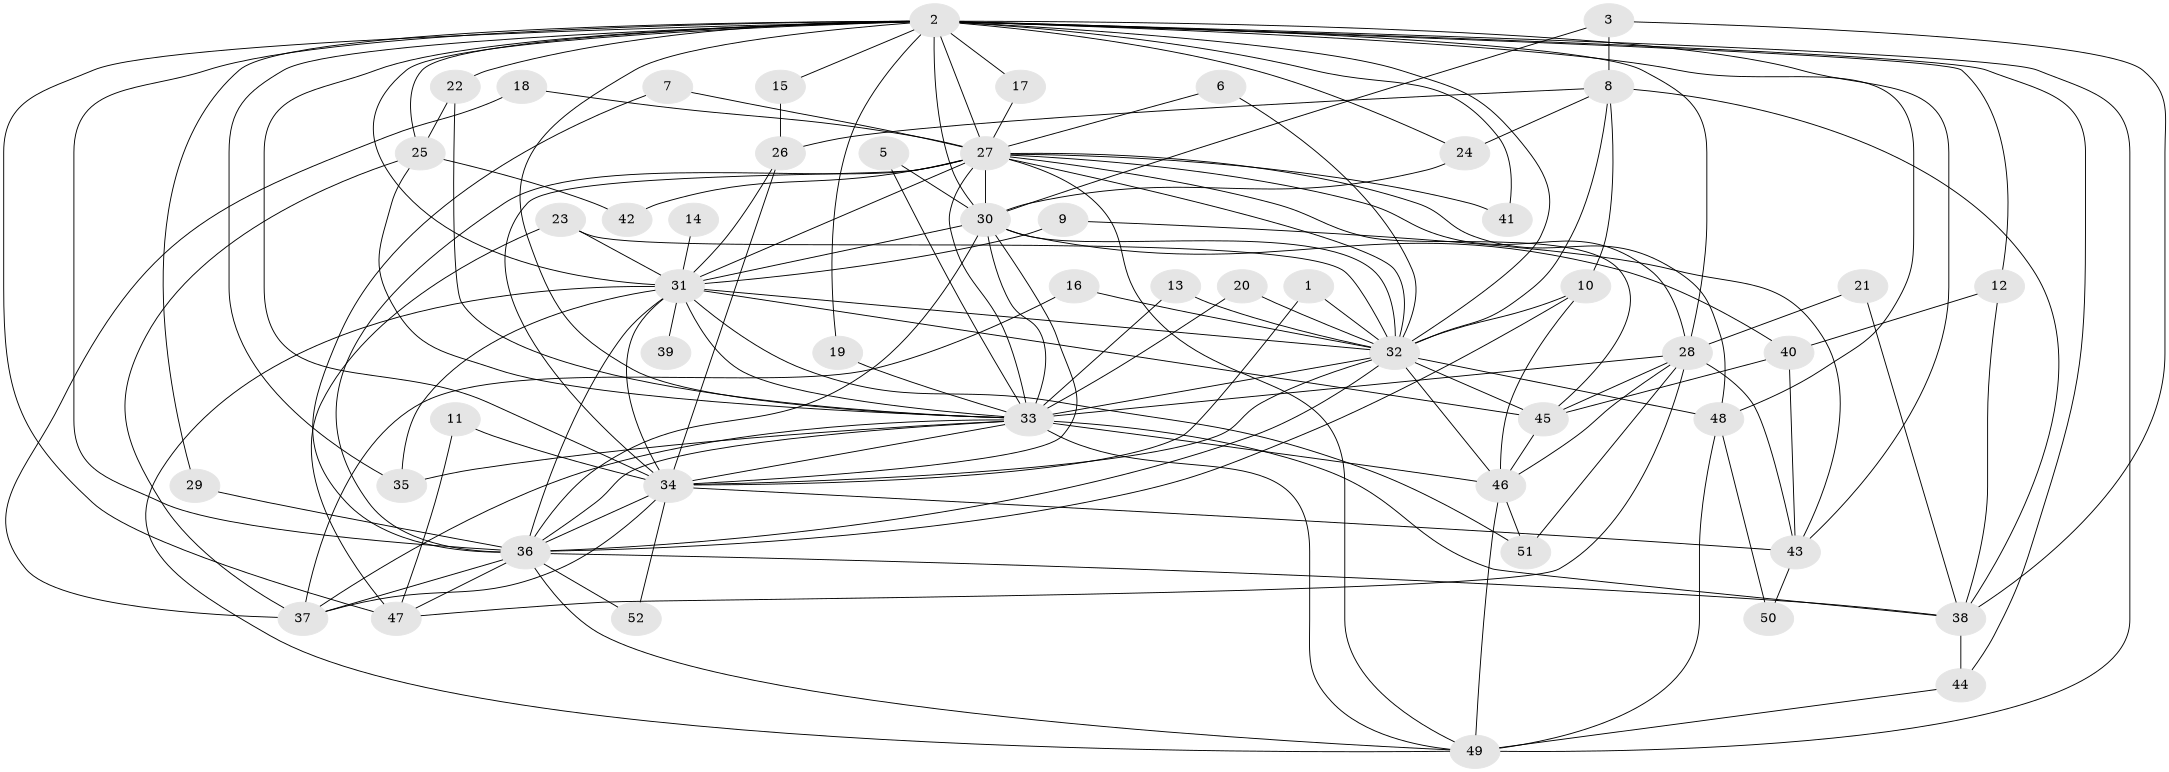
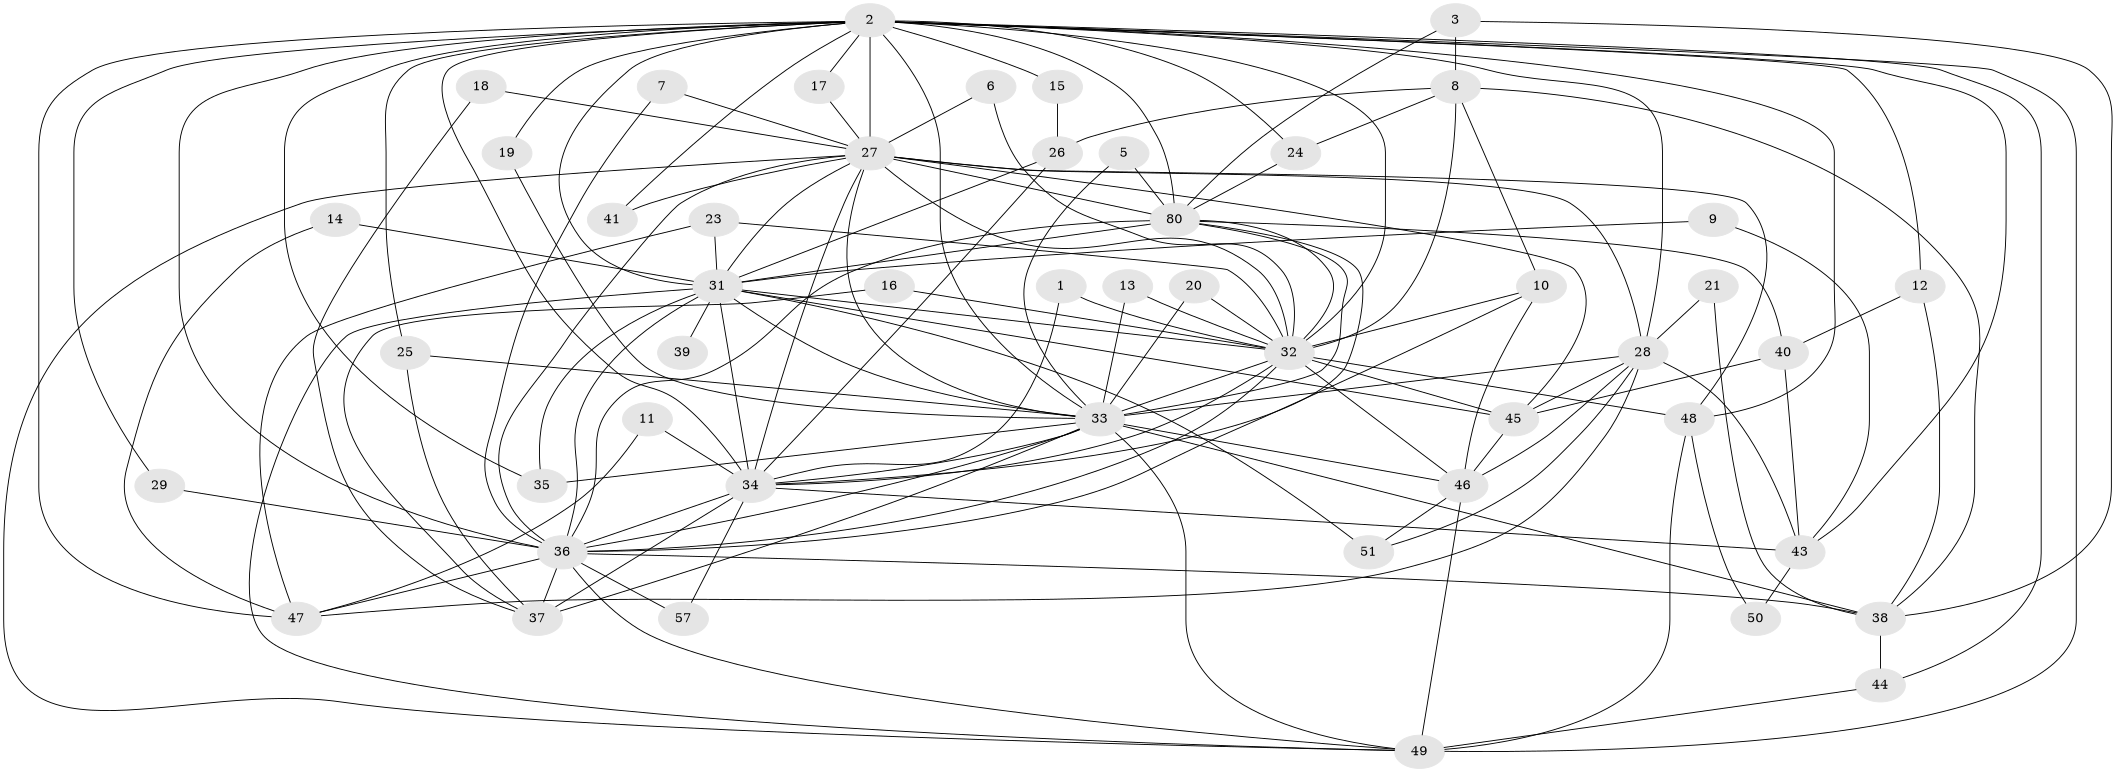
(455, 87) -> none
(627, 220) -> none
(985, 220) -> (1175, 220)
none -> (139, 422)
(636, 619) -> (683, 619)
